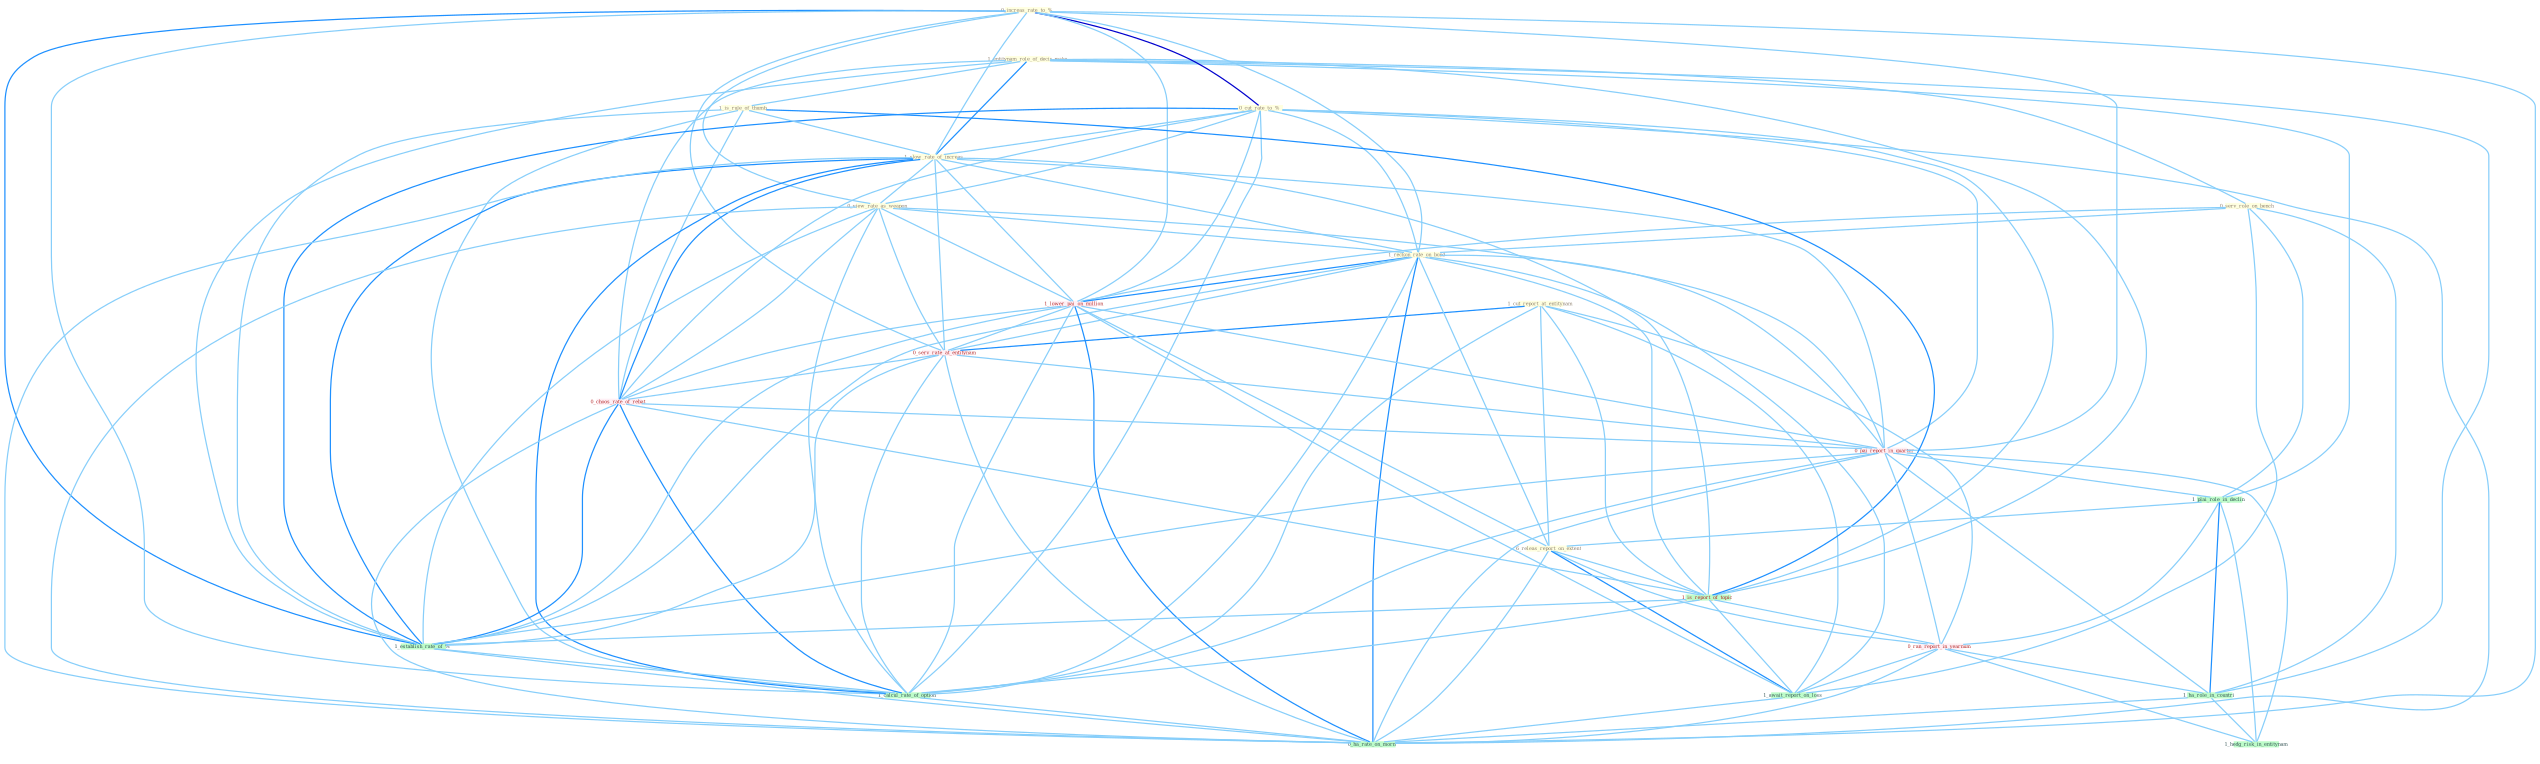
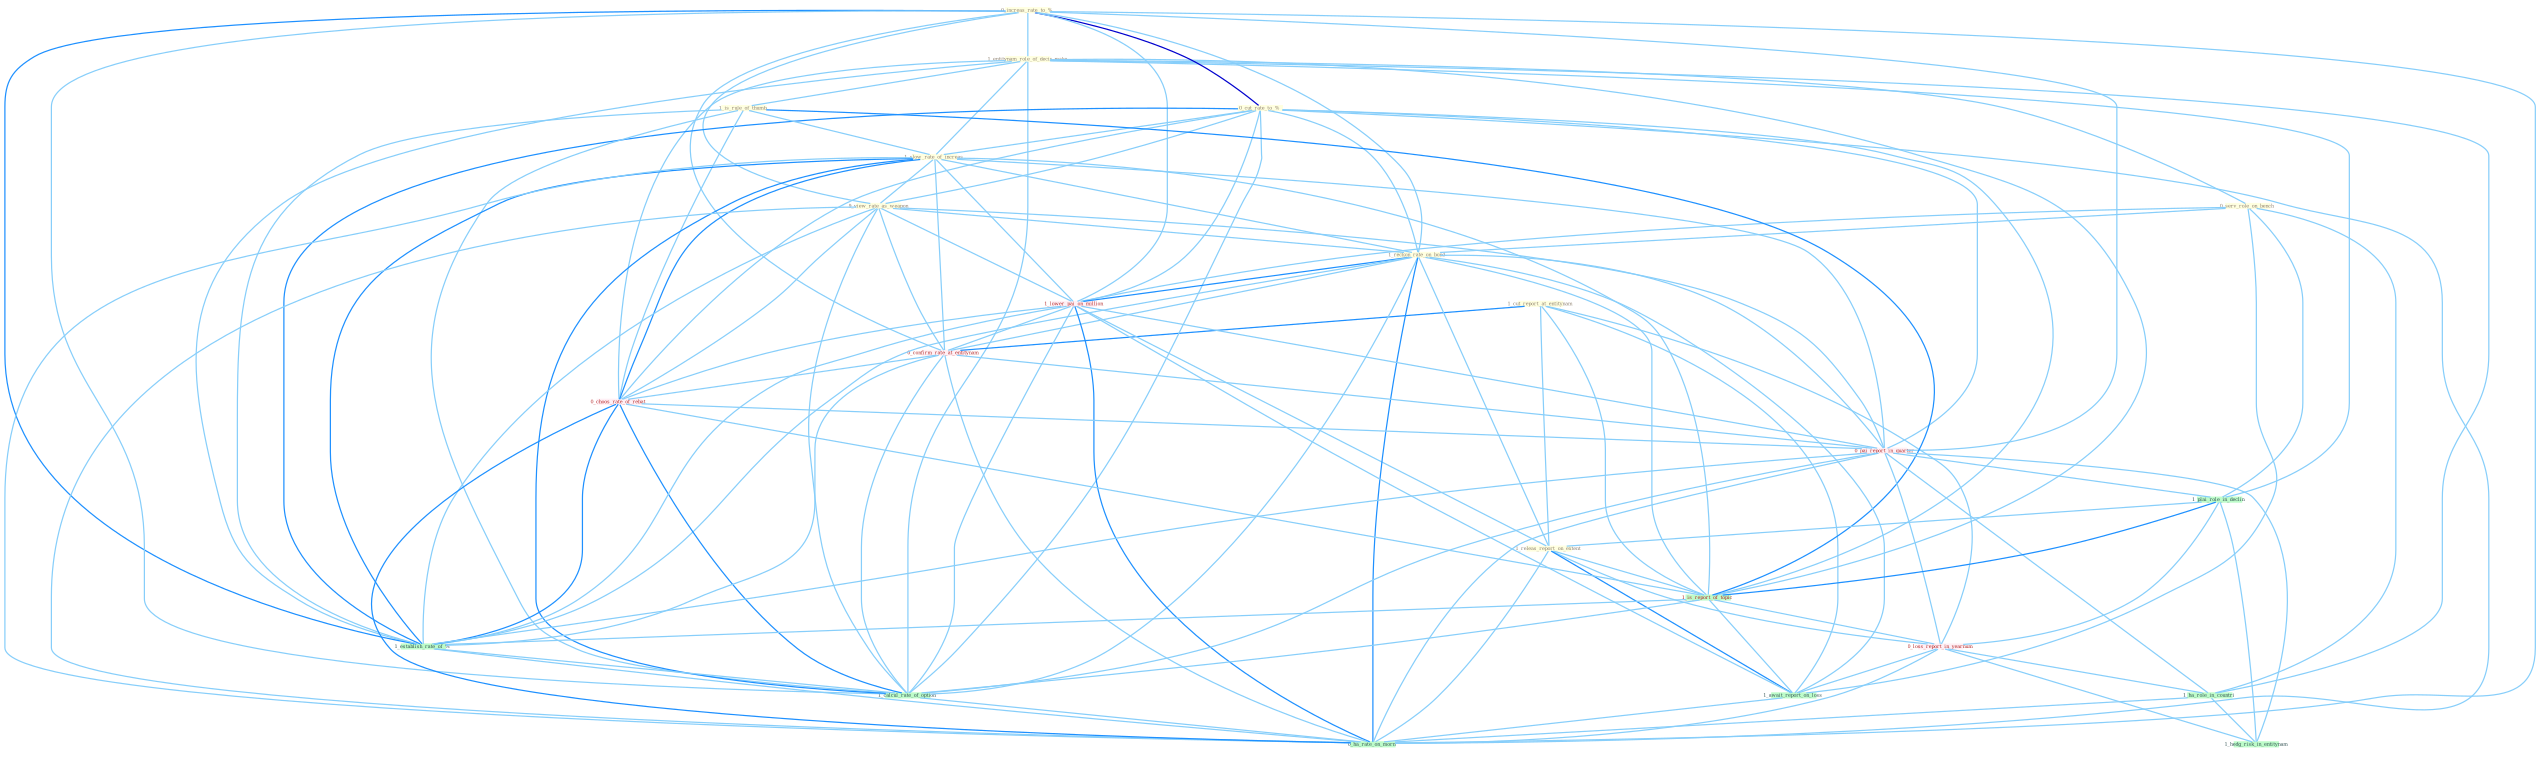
(979, 82) -> (1028, 35)
(986, 103) -> (986, 103)
(879, 206) -> (879, 206)
(945, 353) -> (945, 353)
(1549, 549) -> (1549, 549)
(1270, 561) -> (968, 377)
(2215, 597) -> (1985, 562)
(1941, 646) -> (1941, 646)
(679, 710) -> (679, 710)
